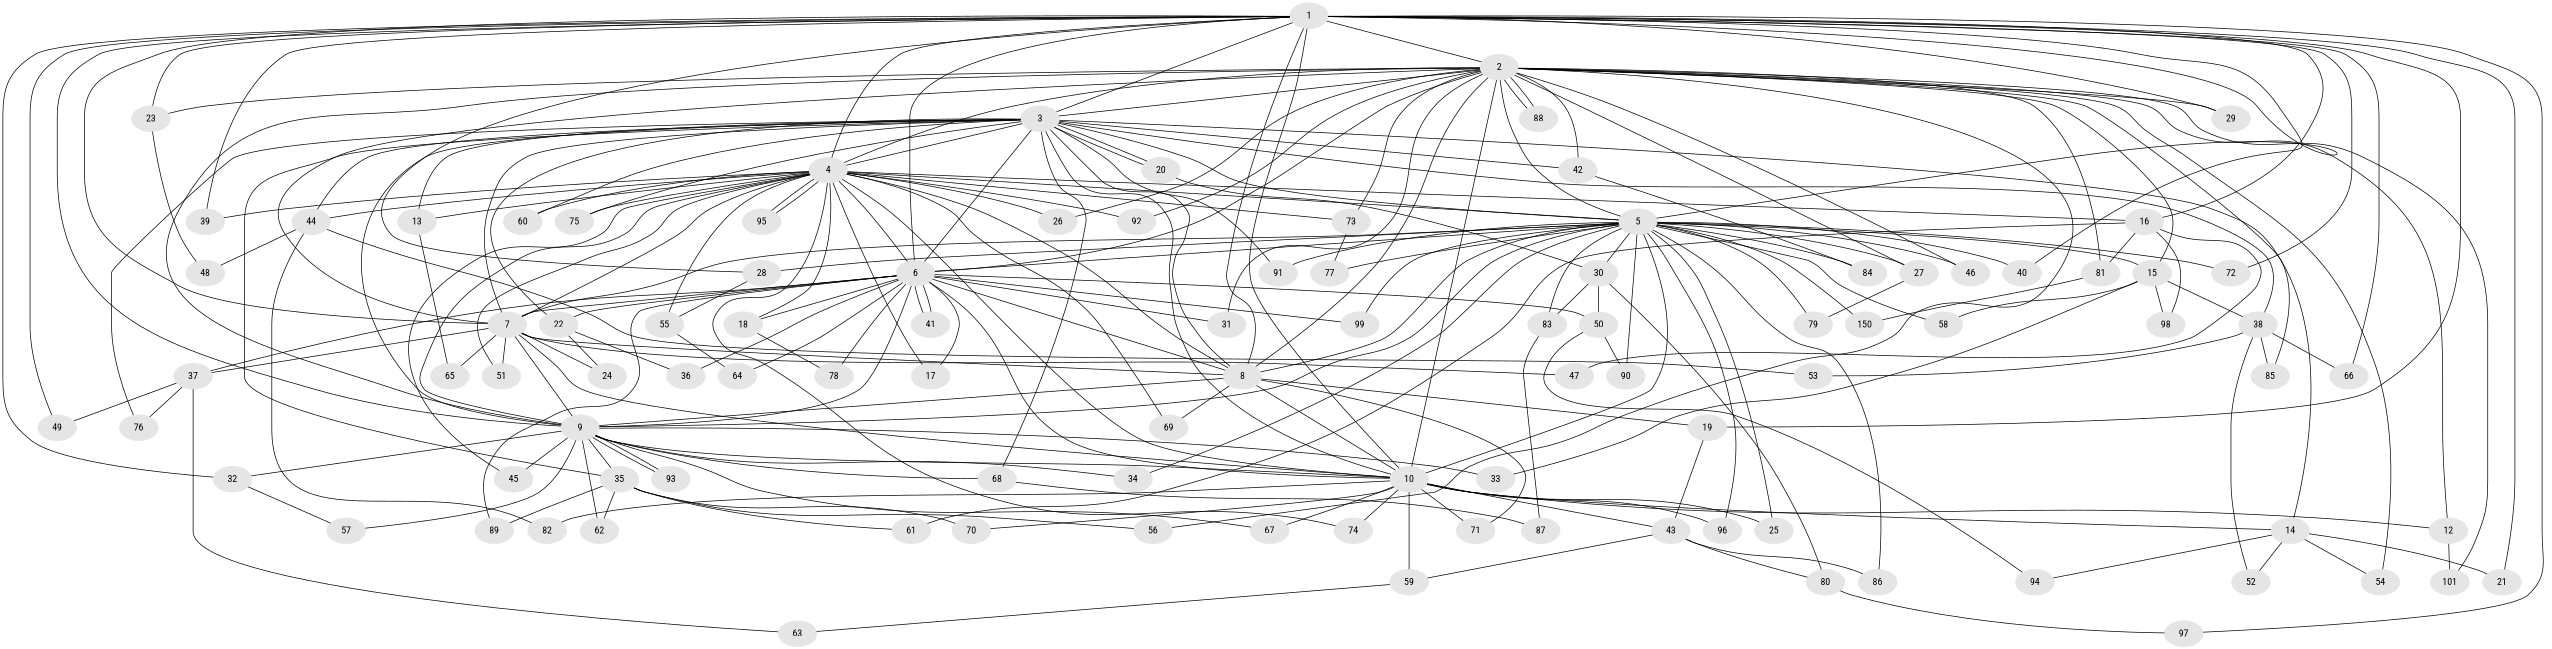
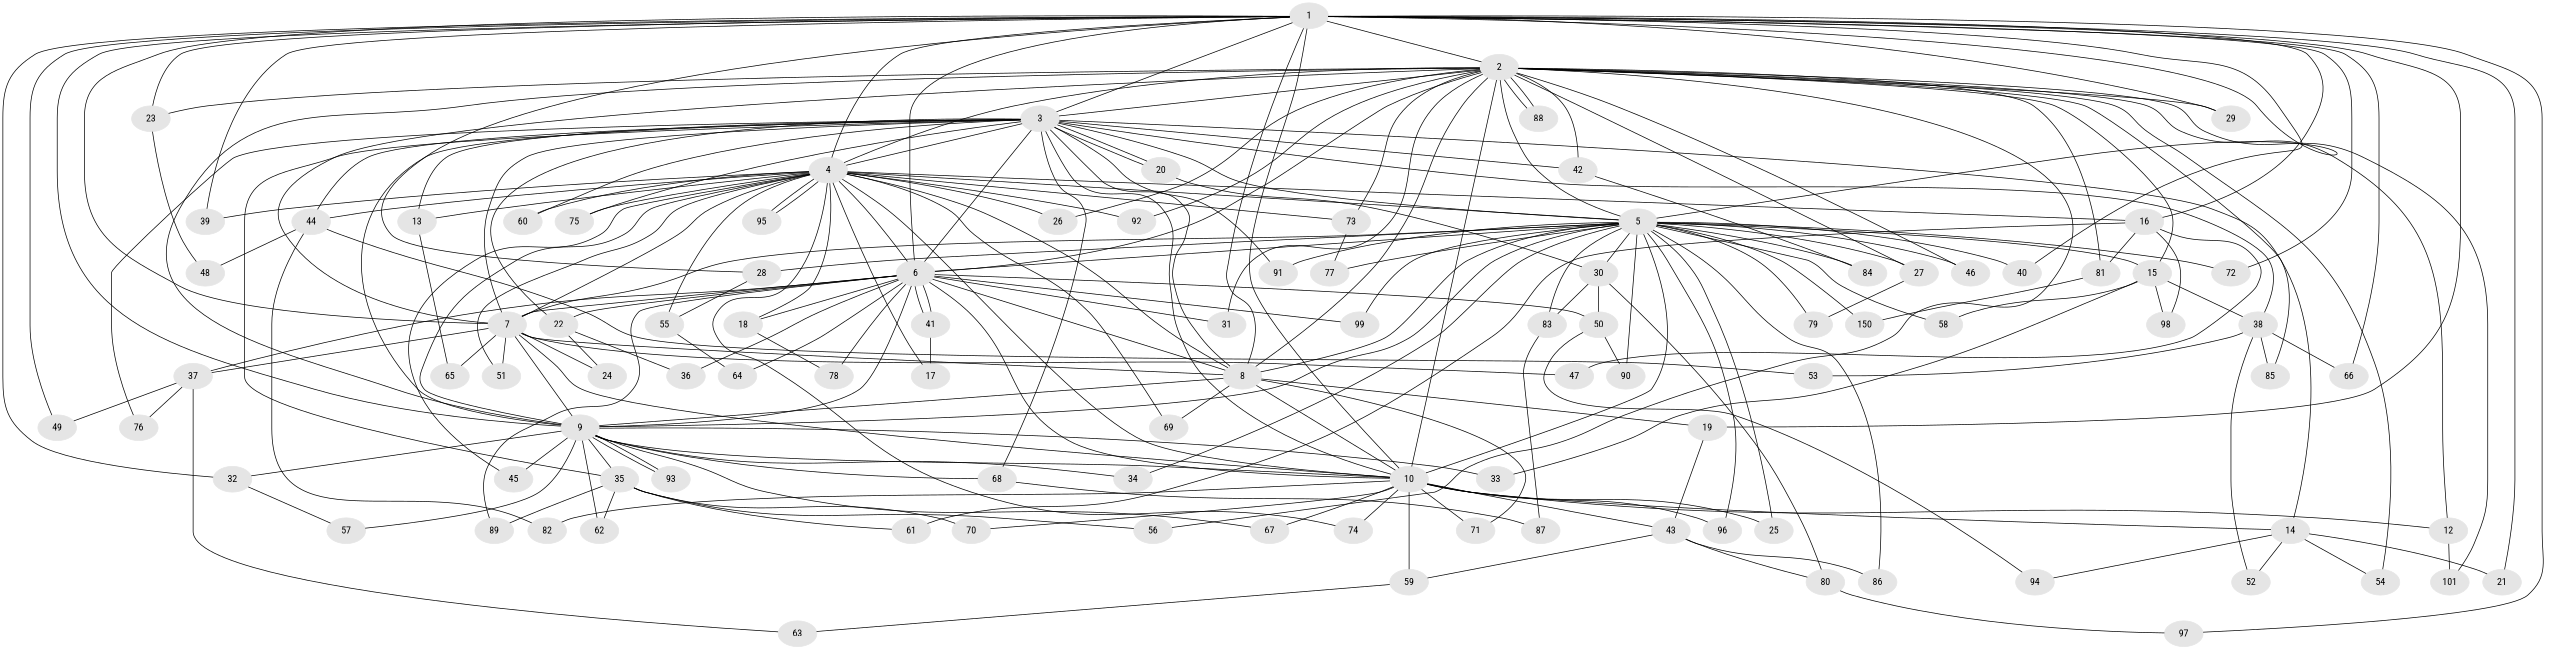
(959, 320) -> (931, 350)
